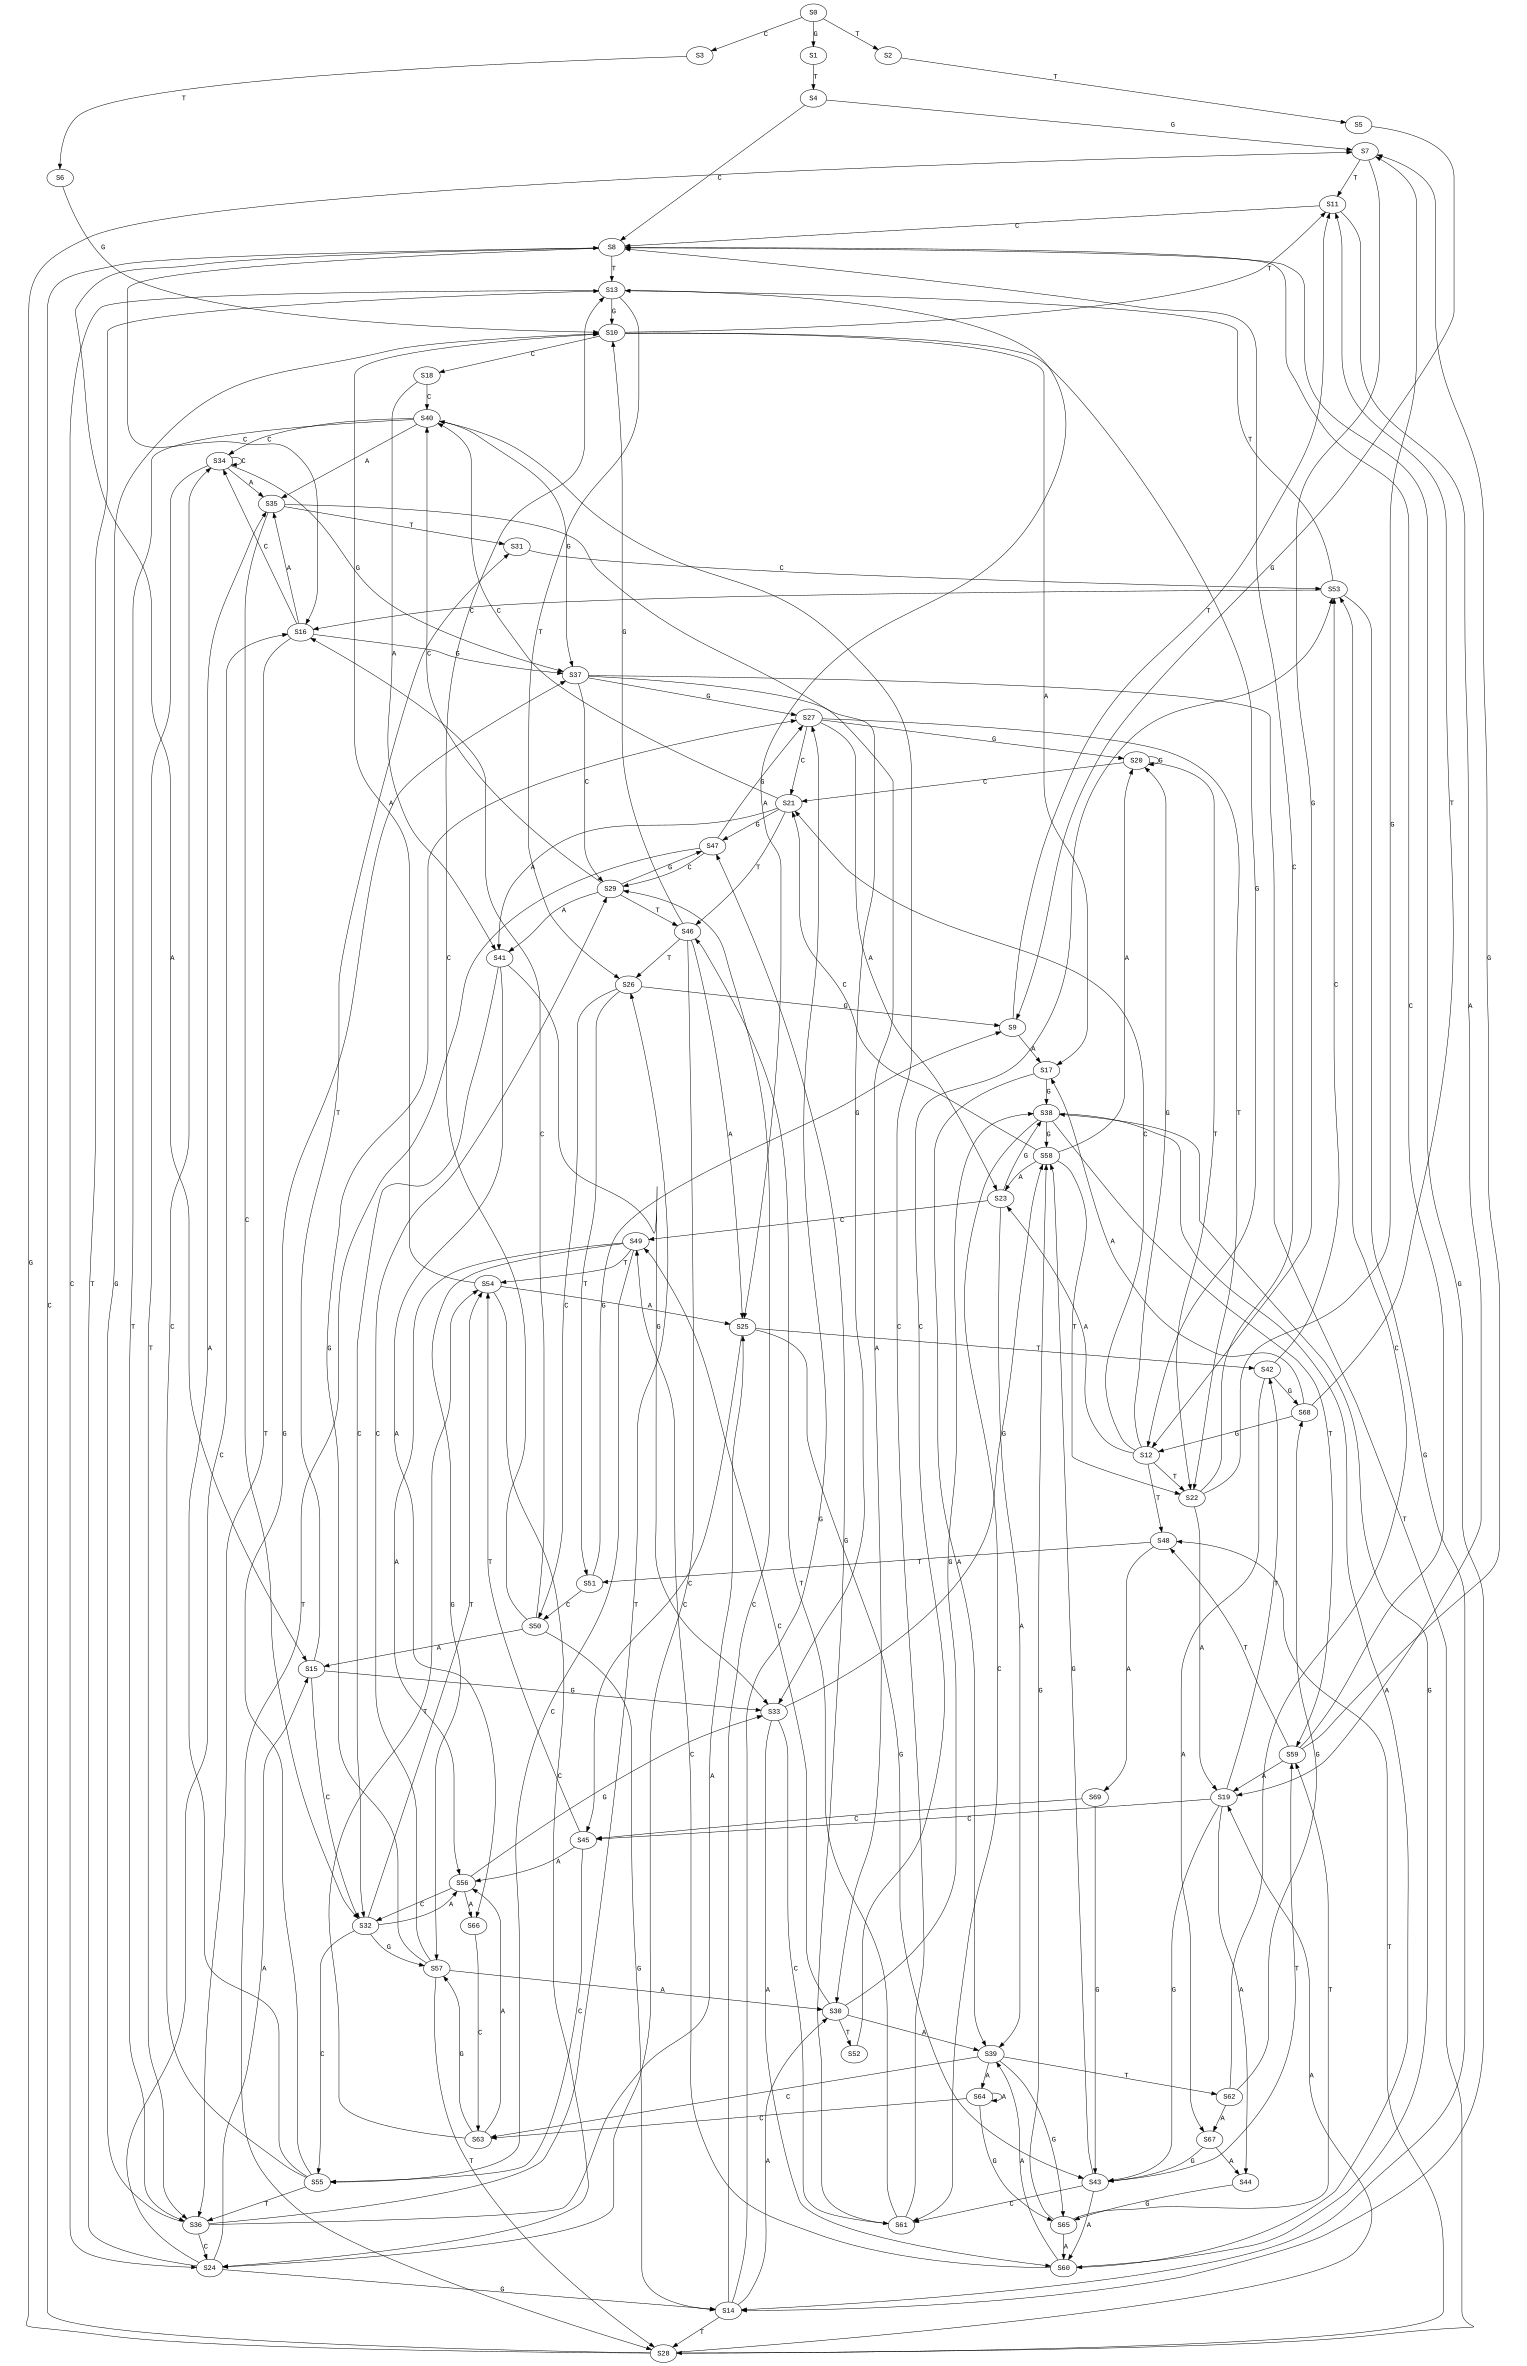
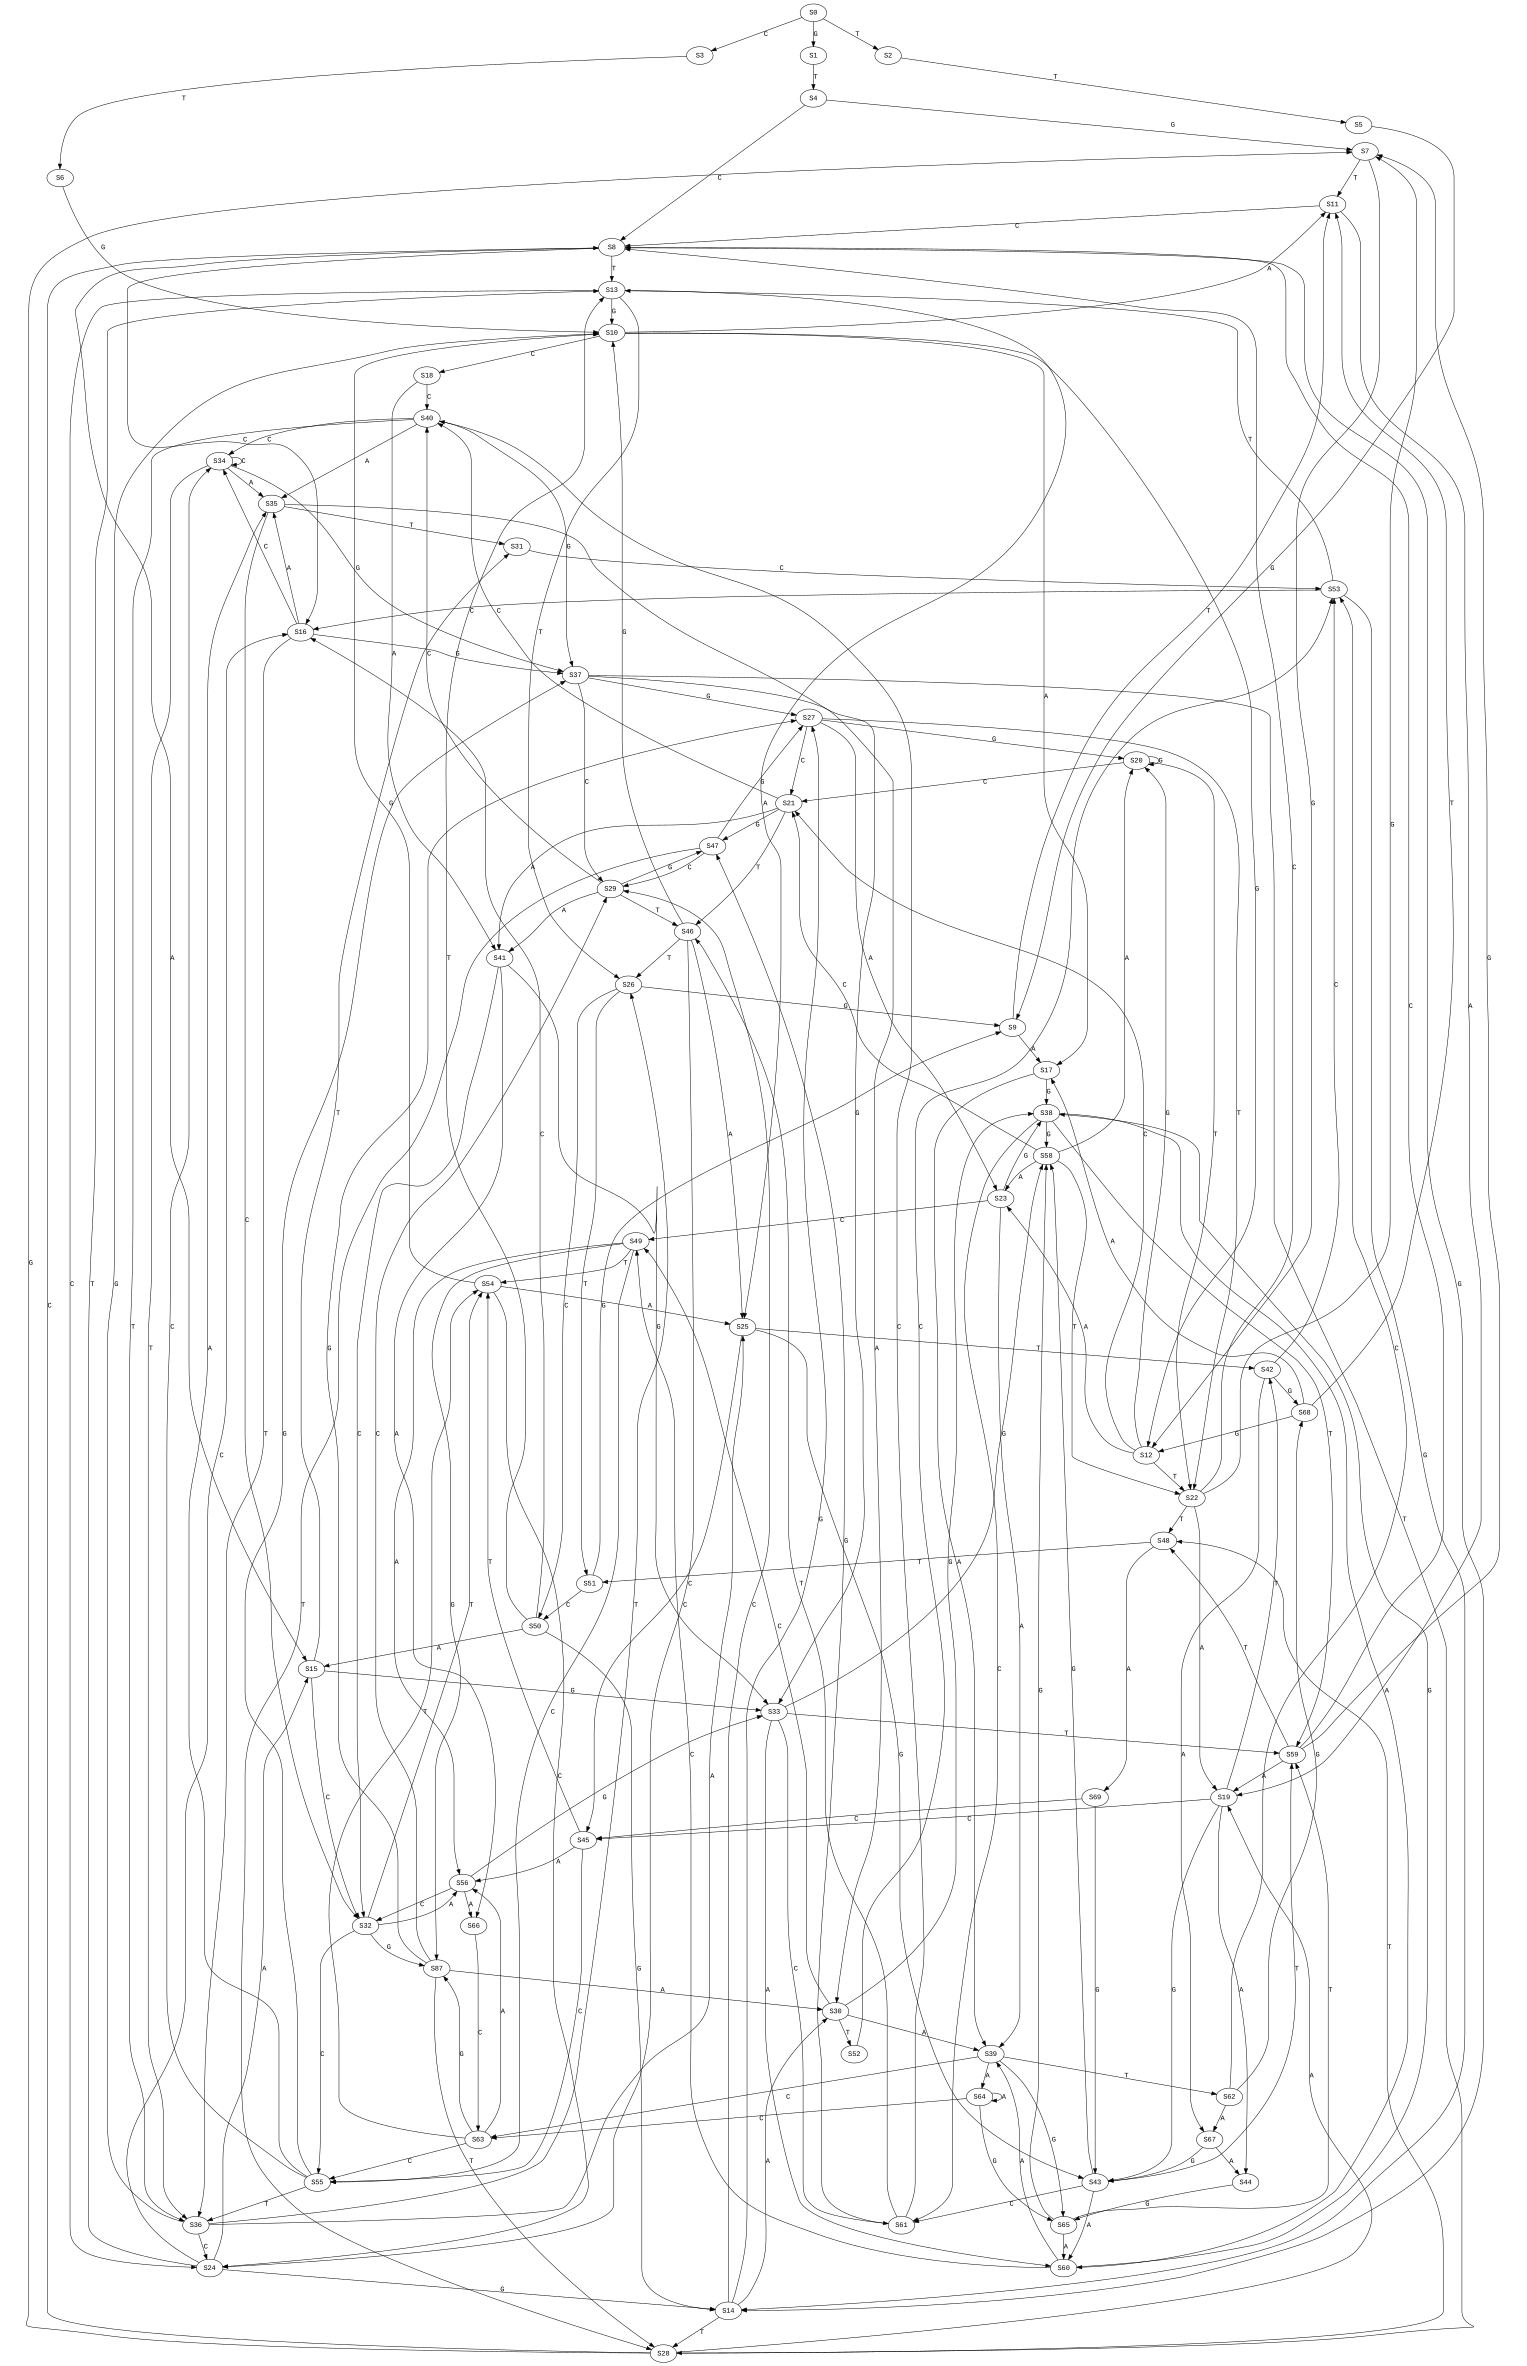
(1269, 269) -> (1269, 269)
(391, 803) -> (391, 803)
(449, 958) -> (449, 958)
(1154, 1496) -> (1179, 1517)
none -> (1031, 1733)
(437, 1969) -> (437, 1969)
none -> (400, 2160)
